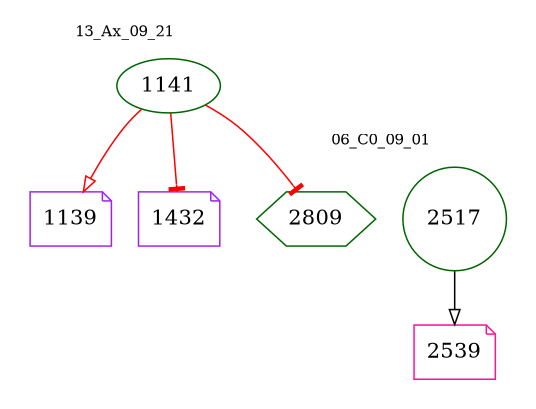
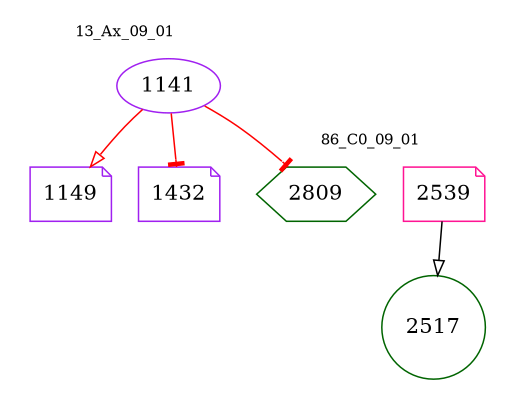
(125, 32) -> (125, 32)
(169, 86) -> (169, 86)
(381, 141) -> (370, 141)
(71, 219) -> (71, 194)
(455, 290) -> (440, 241)
